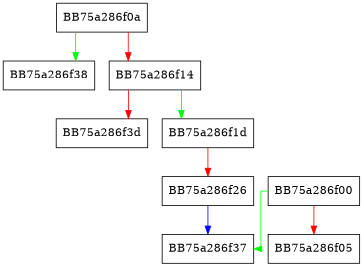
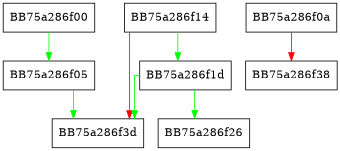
(76, 42) -> (291, 42)
(128, 42) -> none
none -> (135, 91)
none -> (73, 100)
(208, 158) -> (195, 100)
(314, 216) -> (49, 42)
(208, 249) -> none
